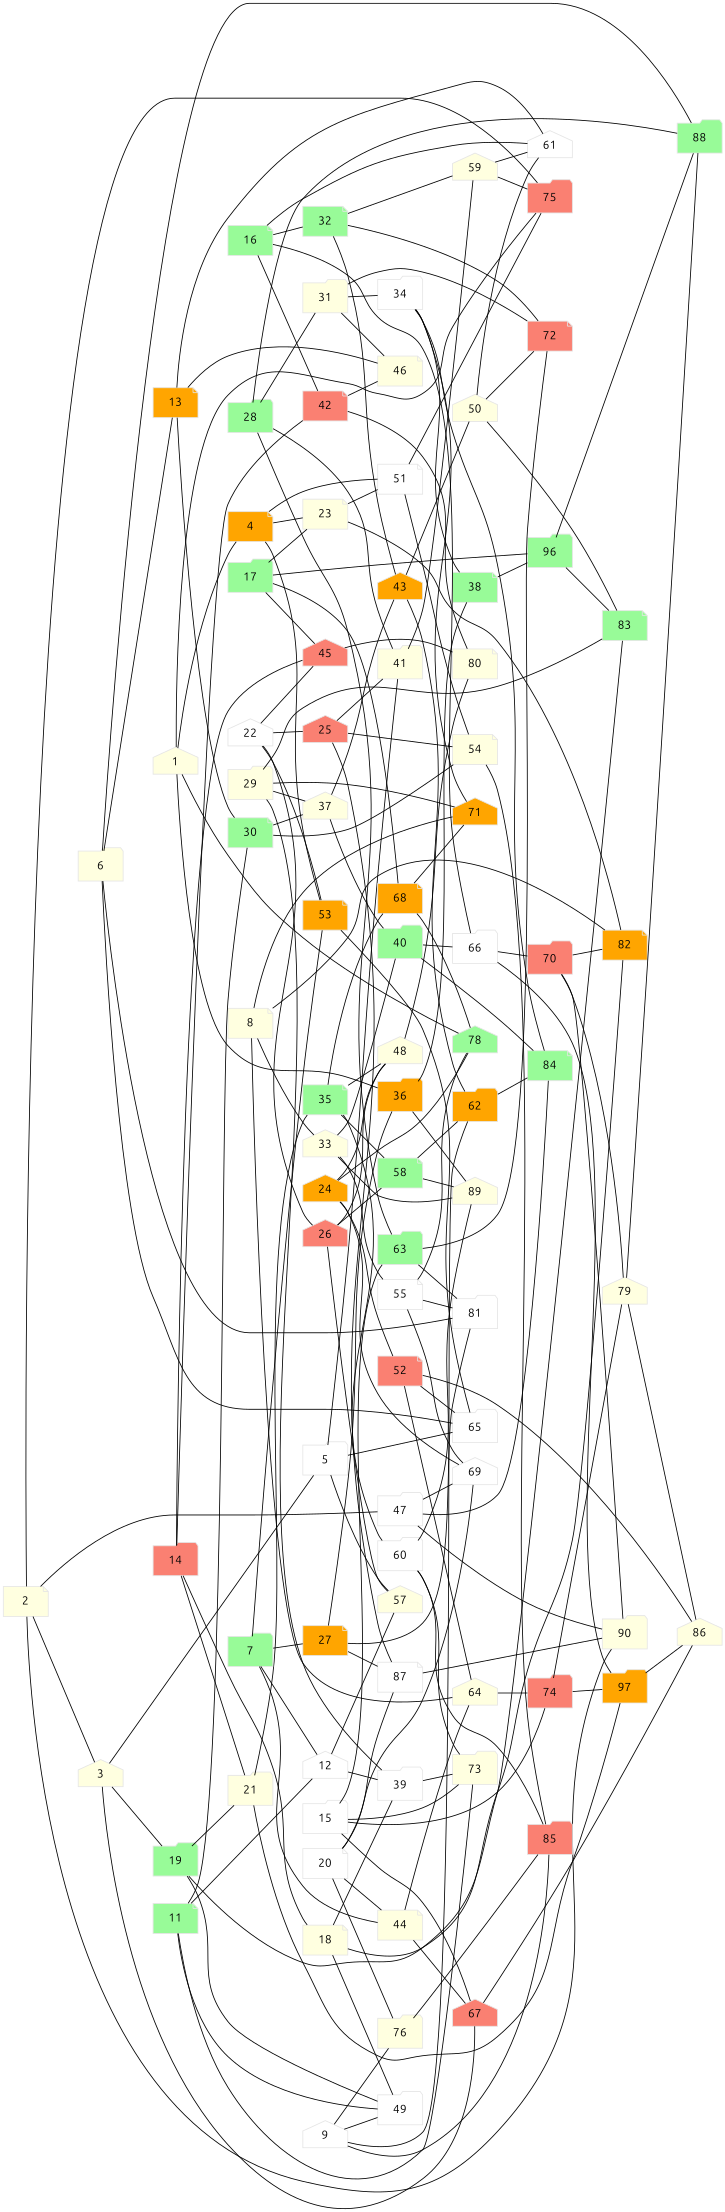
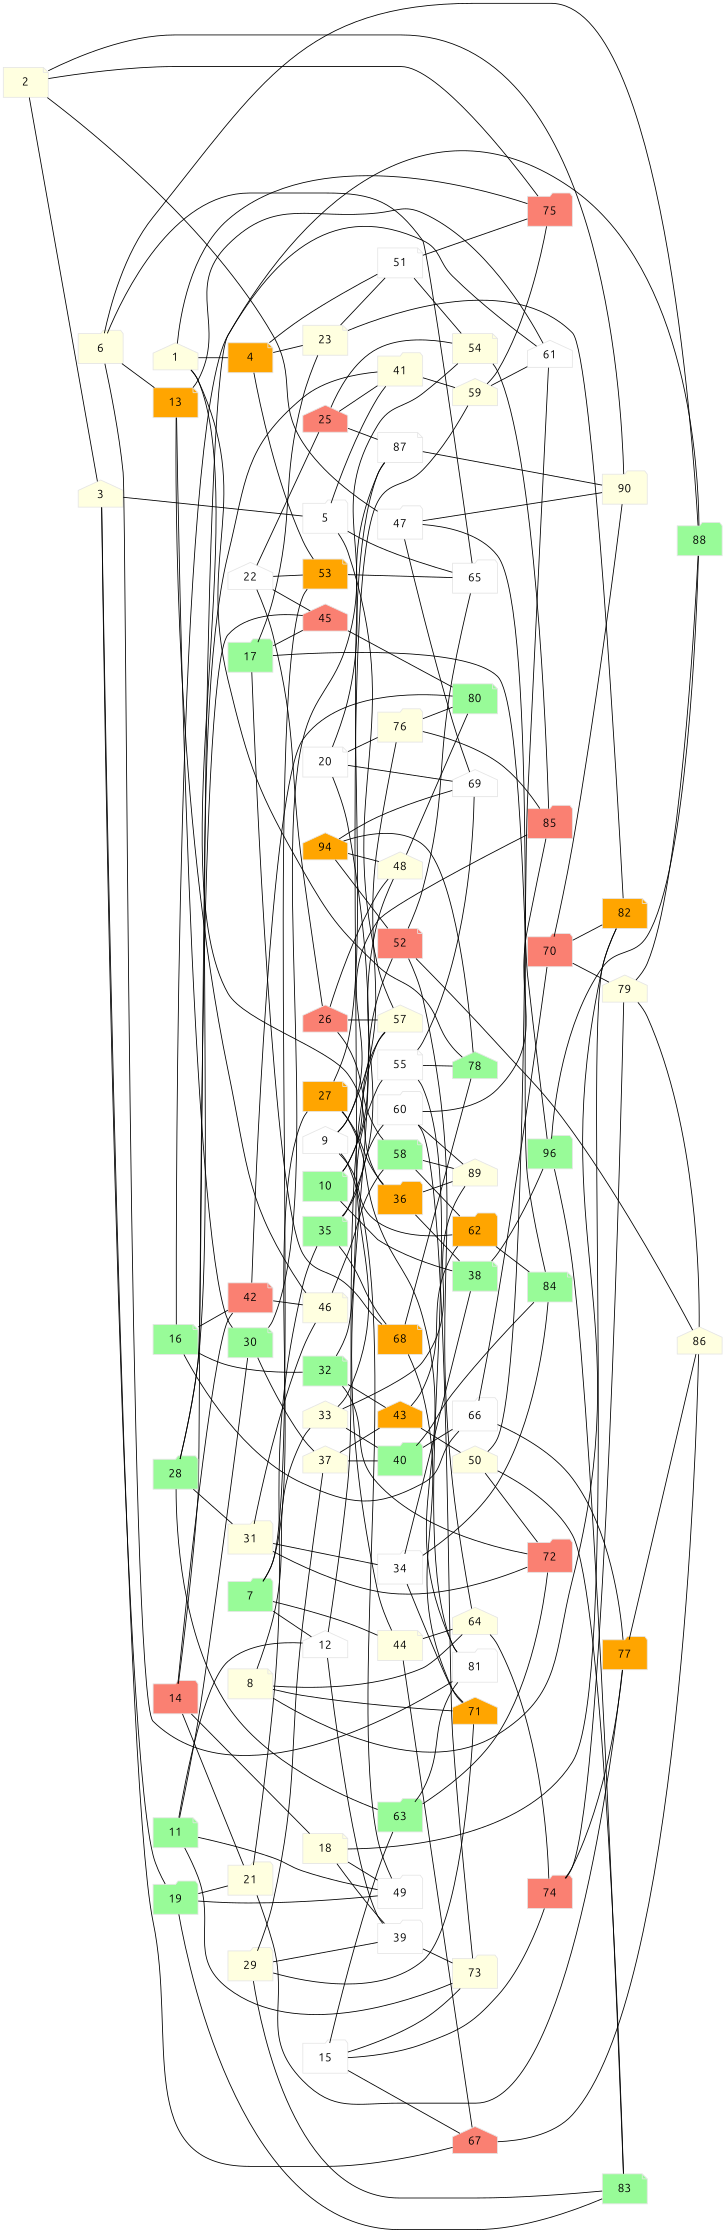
(550, 336) -> (550, 1557)
(475, 664) -> (475, 699)
none -> (438, 713)
(363, 1136) -> (356, 1230)
none -> (325, 1186)
(325, 1190) -> (325, 848)
(625, 1688) -> (625, 1655)
